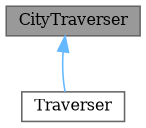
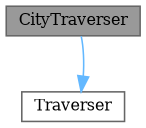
(63, 72) -> (84, 56)
